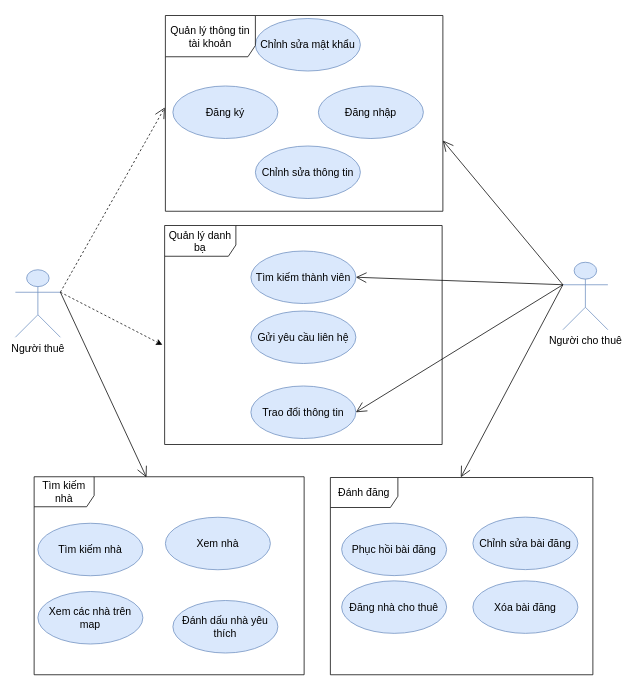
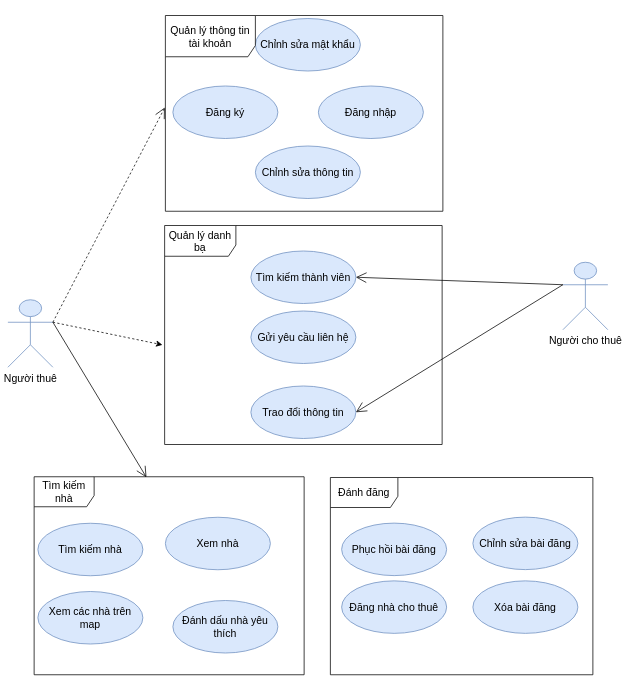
(502, 212) -> none
(38, 303) -> (30, 333)
(512, 380) -> none
